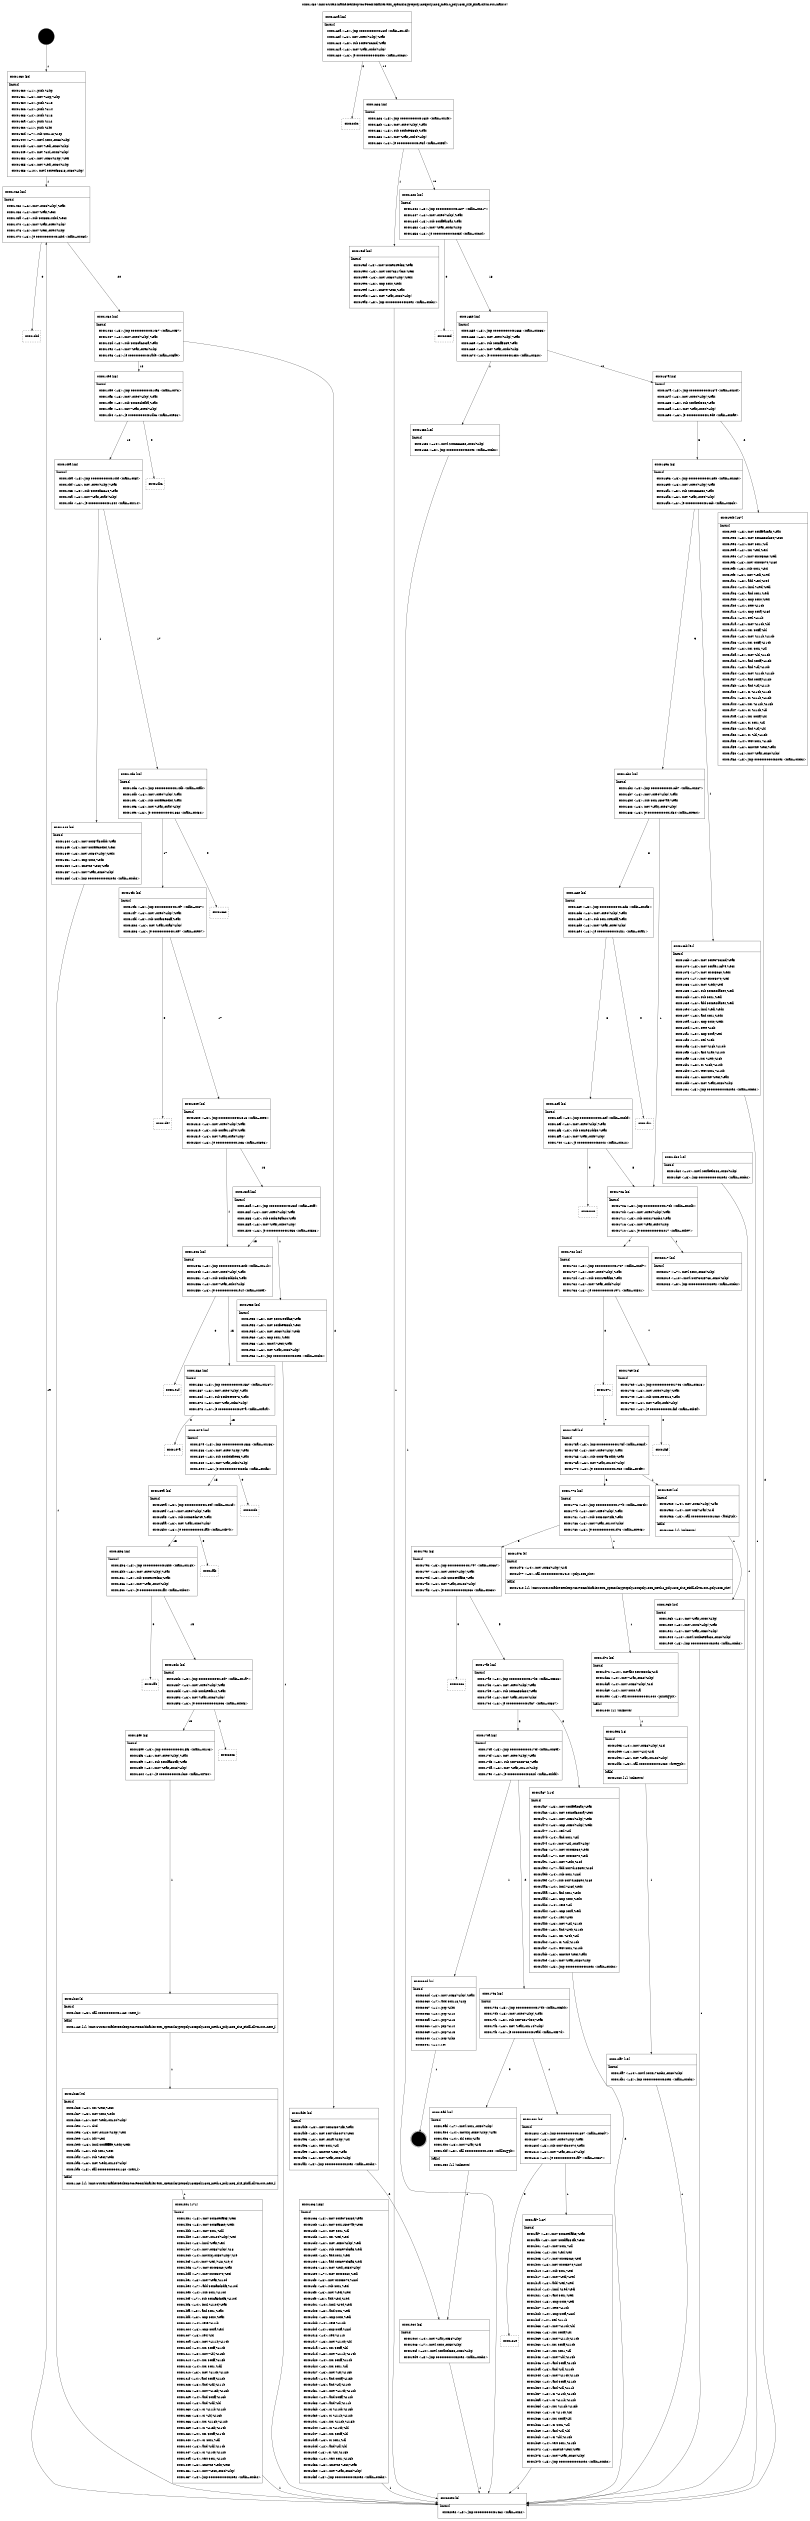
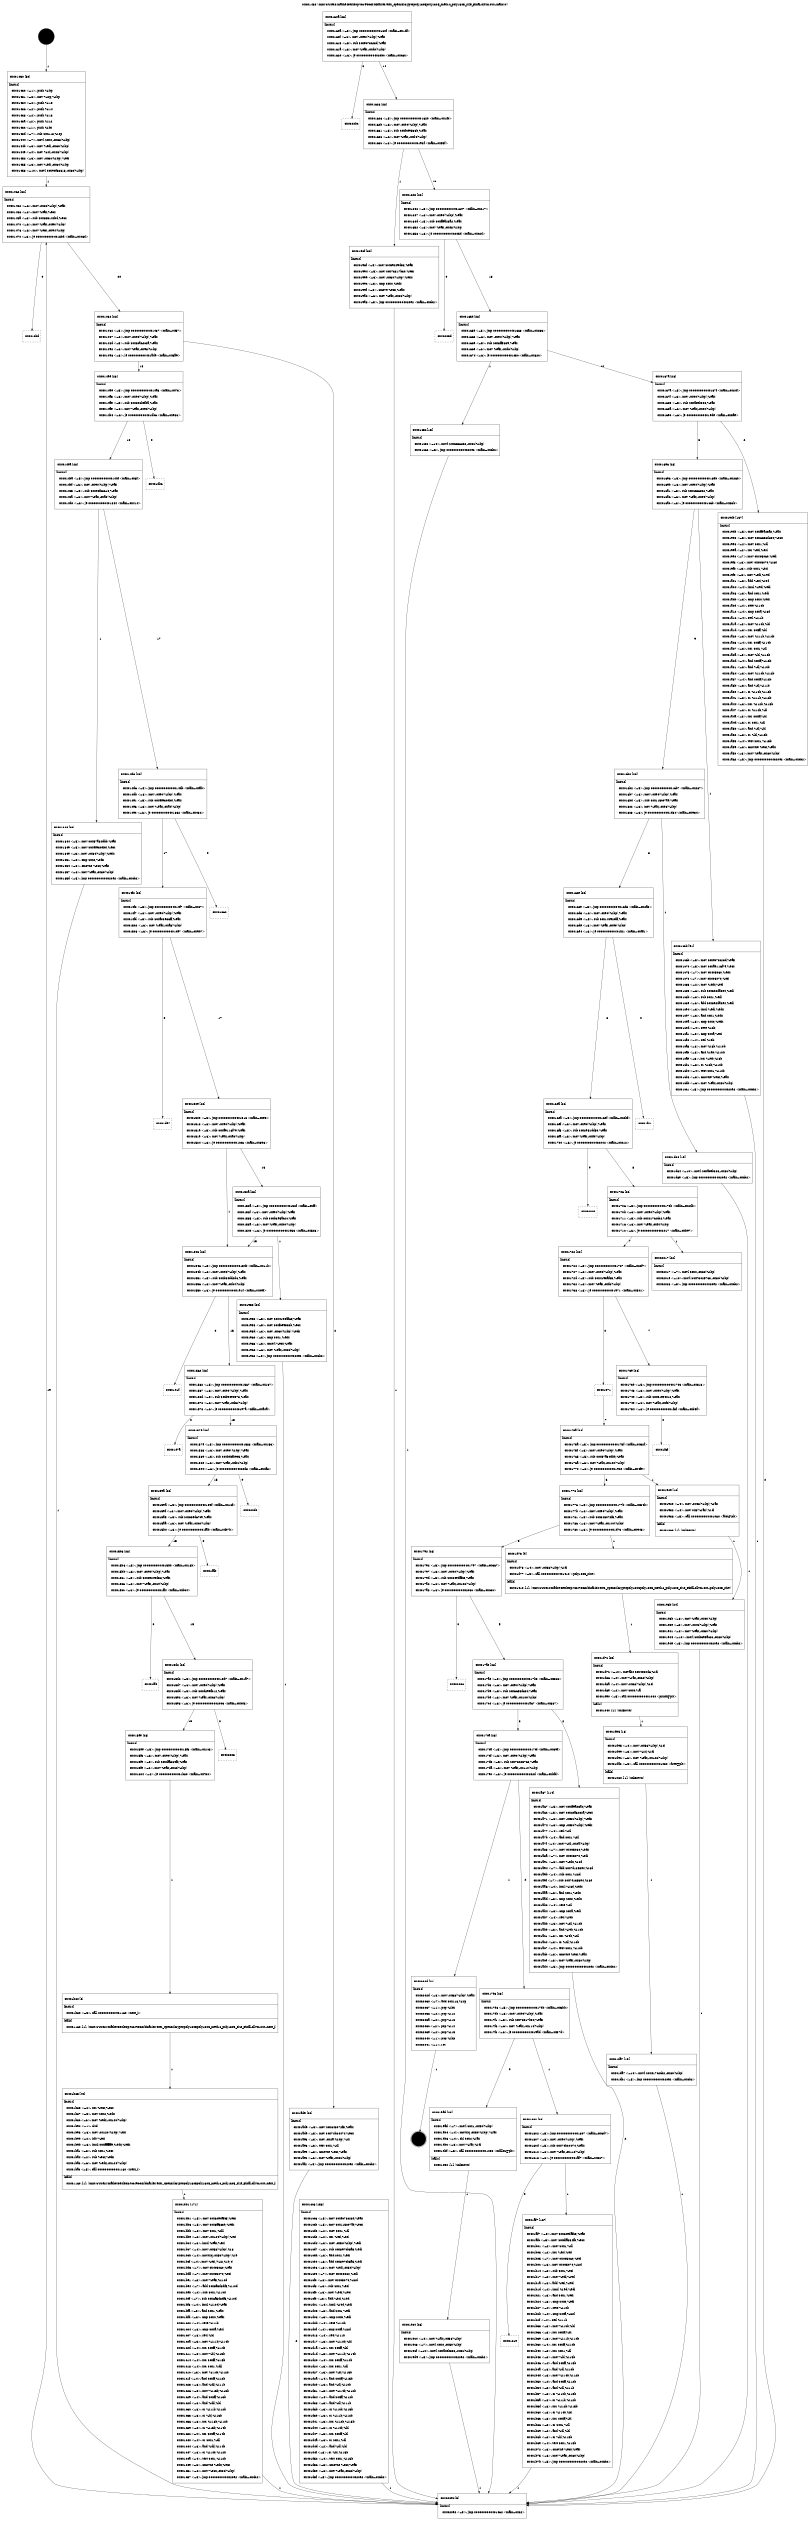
(658, 1002) -> (665, 987)
(411, 2239) -> (289, 2397)
